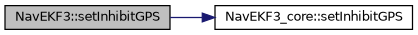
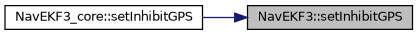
(186, 18) -> (219, 18)
